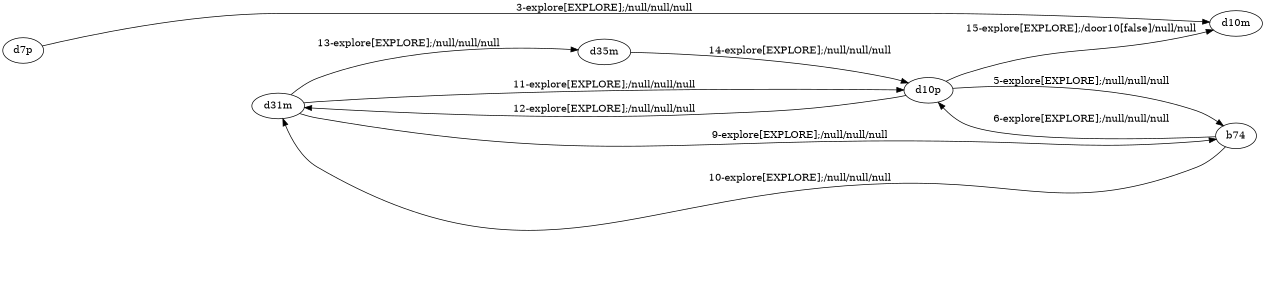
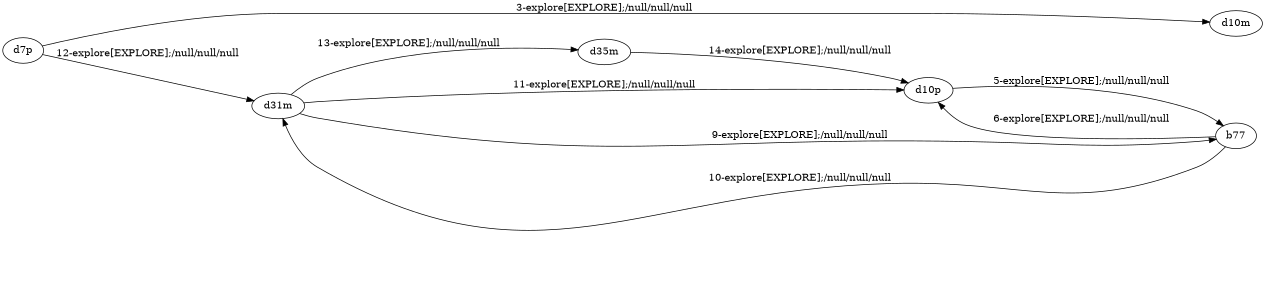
(1075, 51) -> none
(609, 116) -> (145, 77)
(1236, 136) -> (1236, 136)
